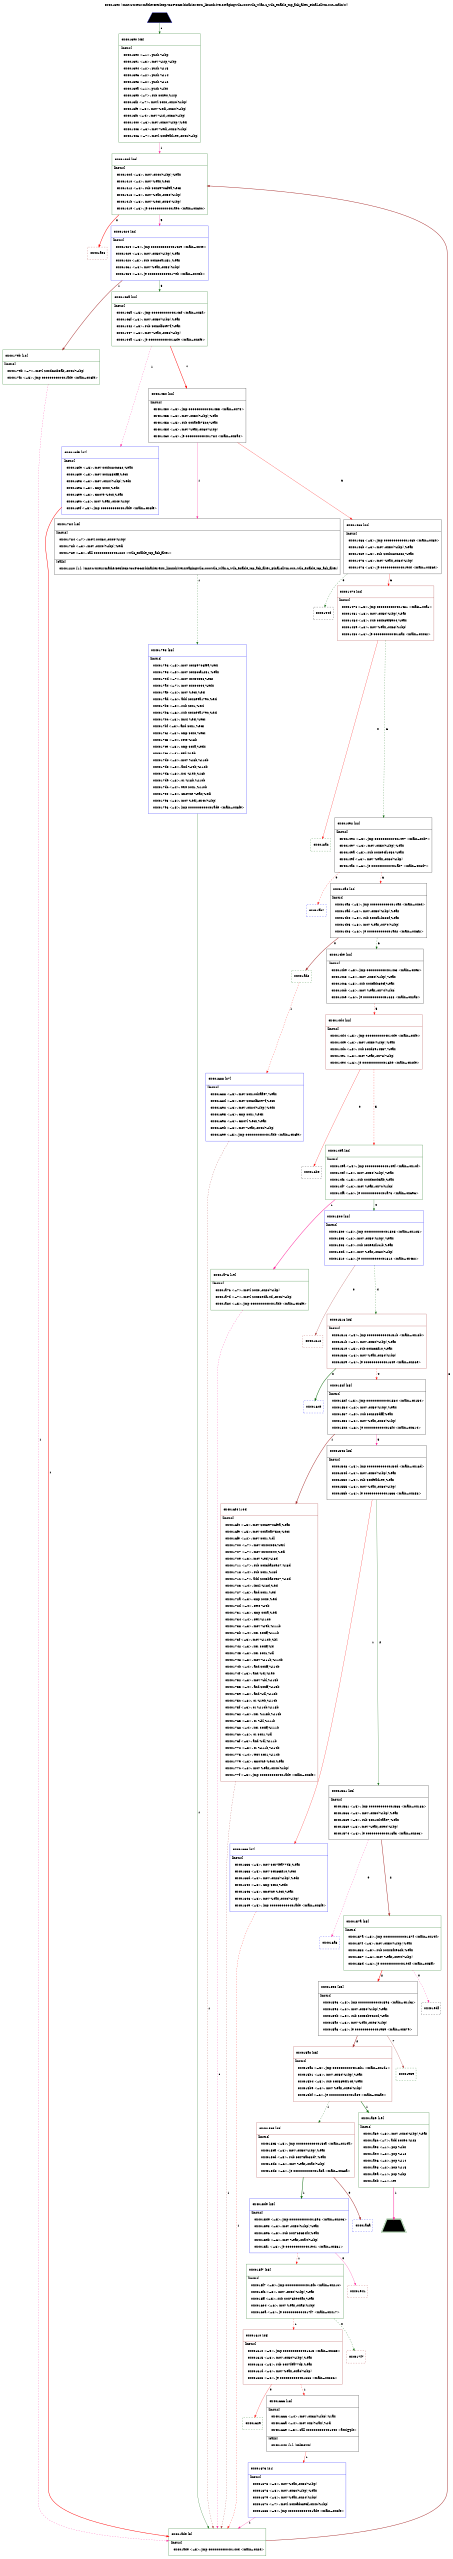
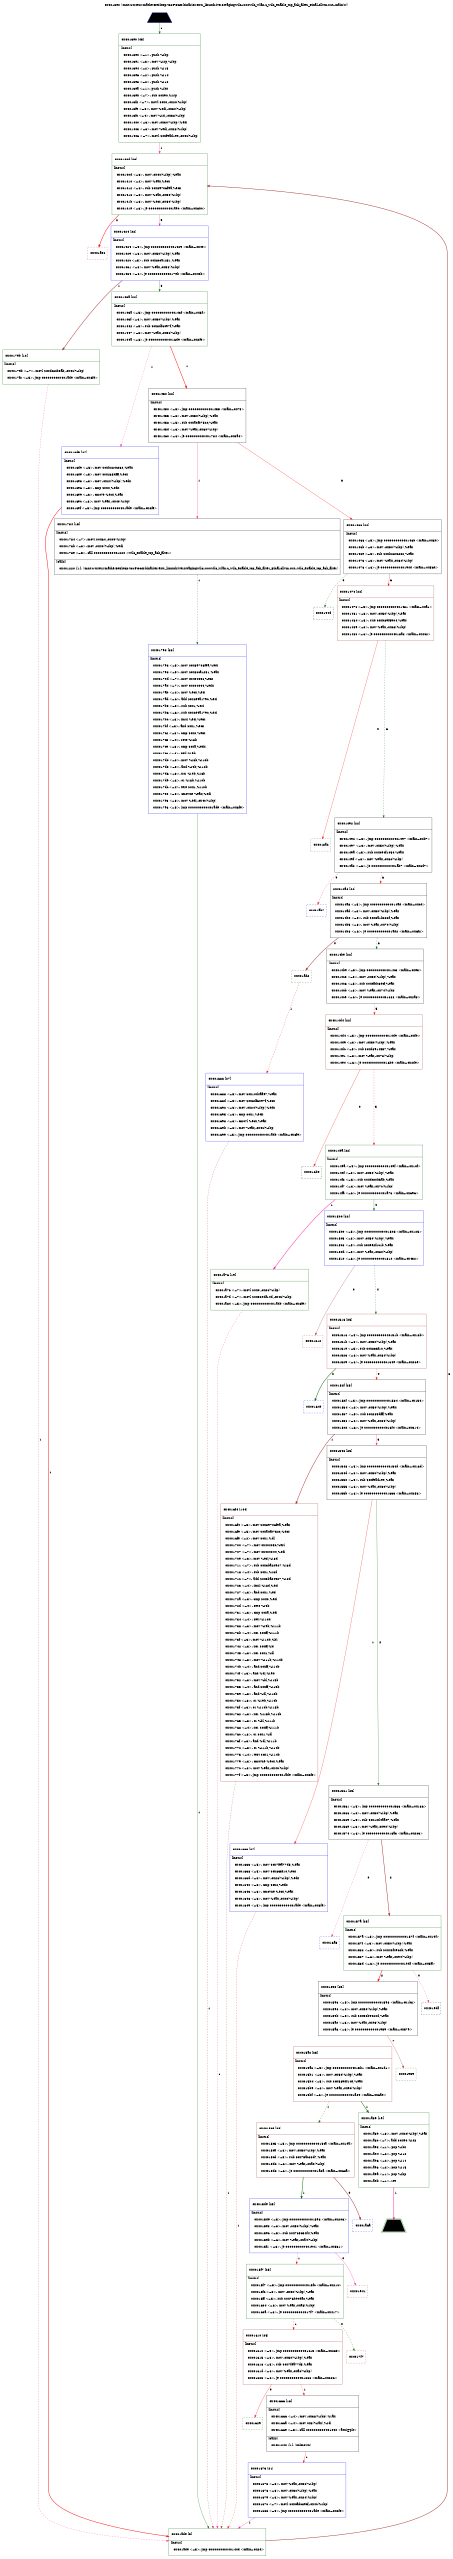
(356, 2040) -> none
